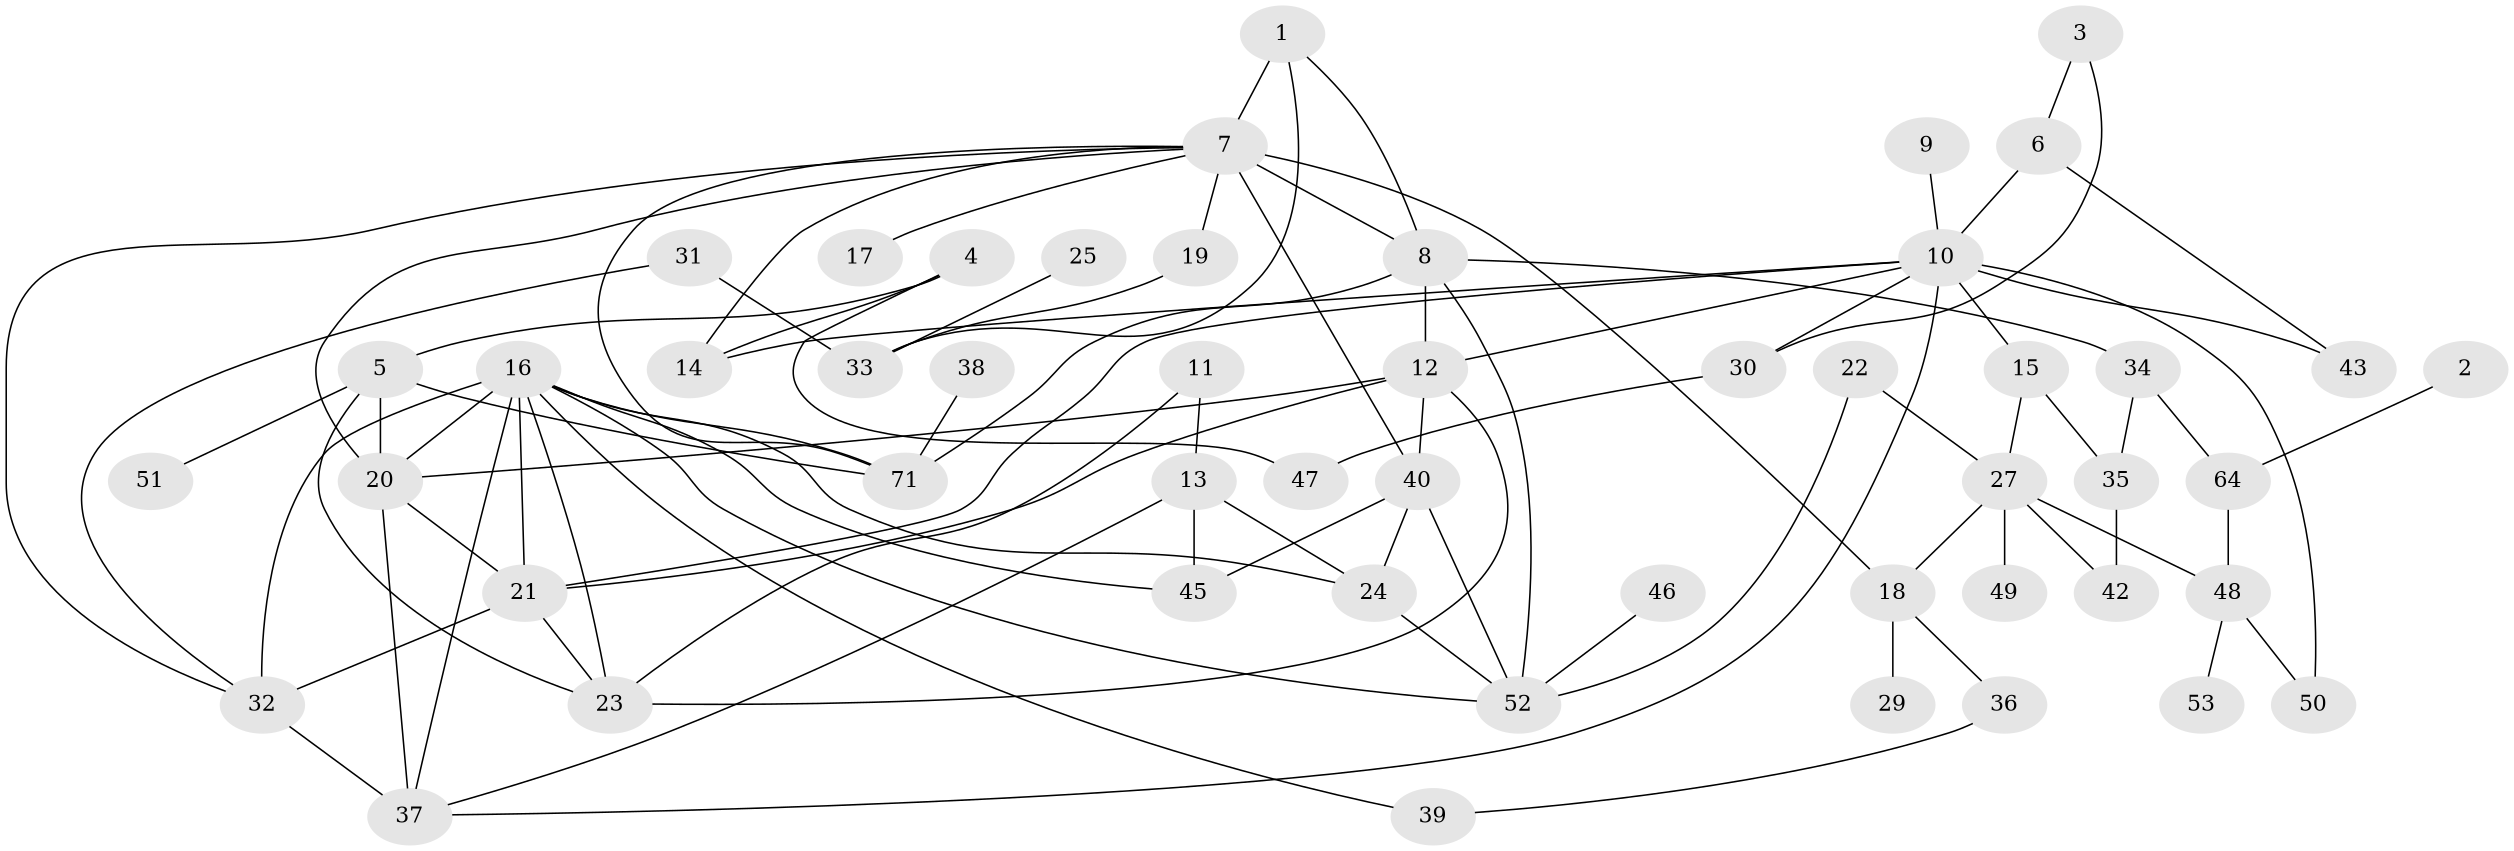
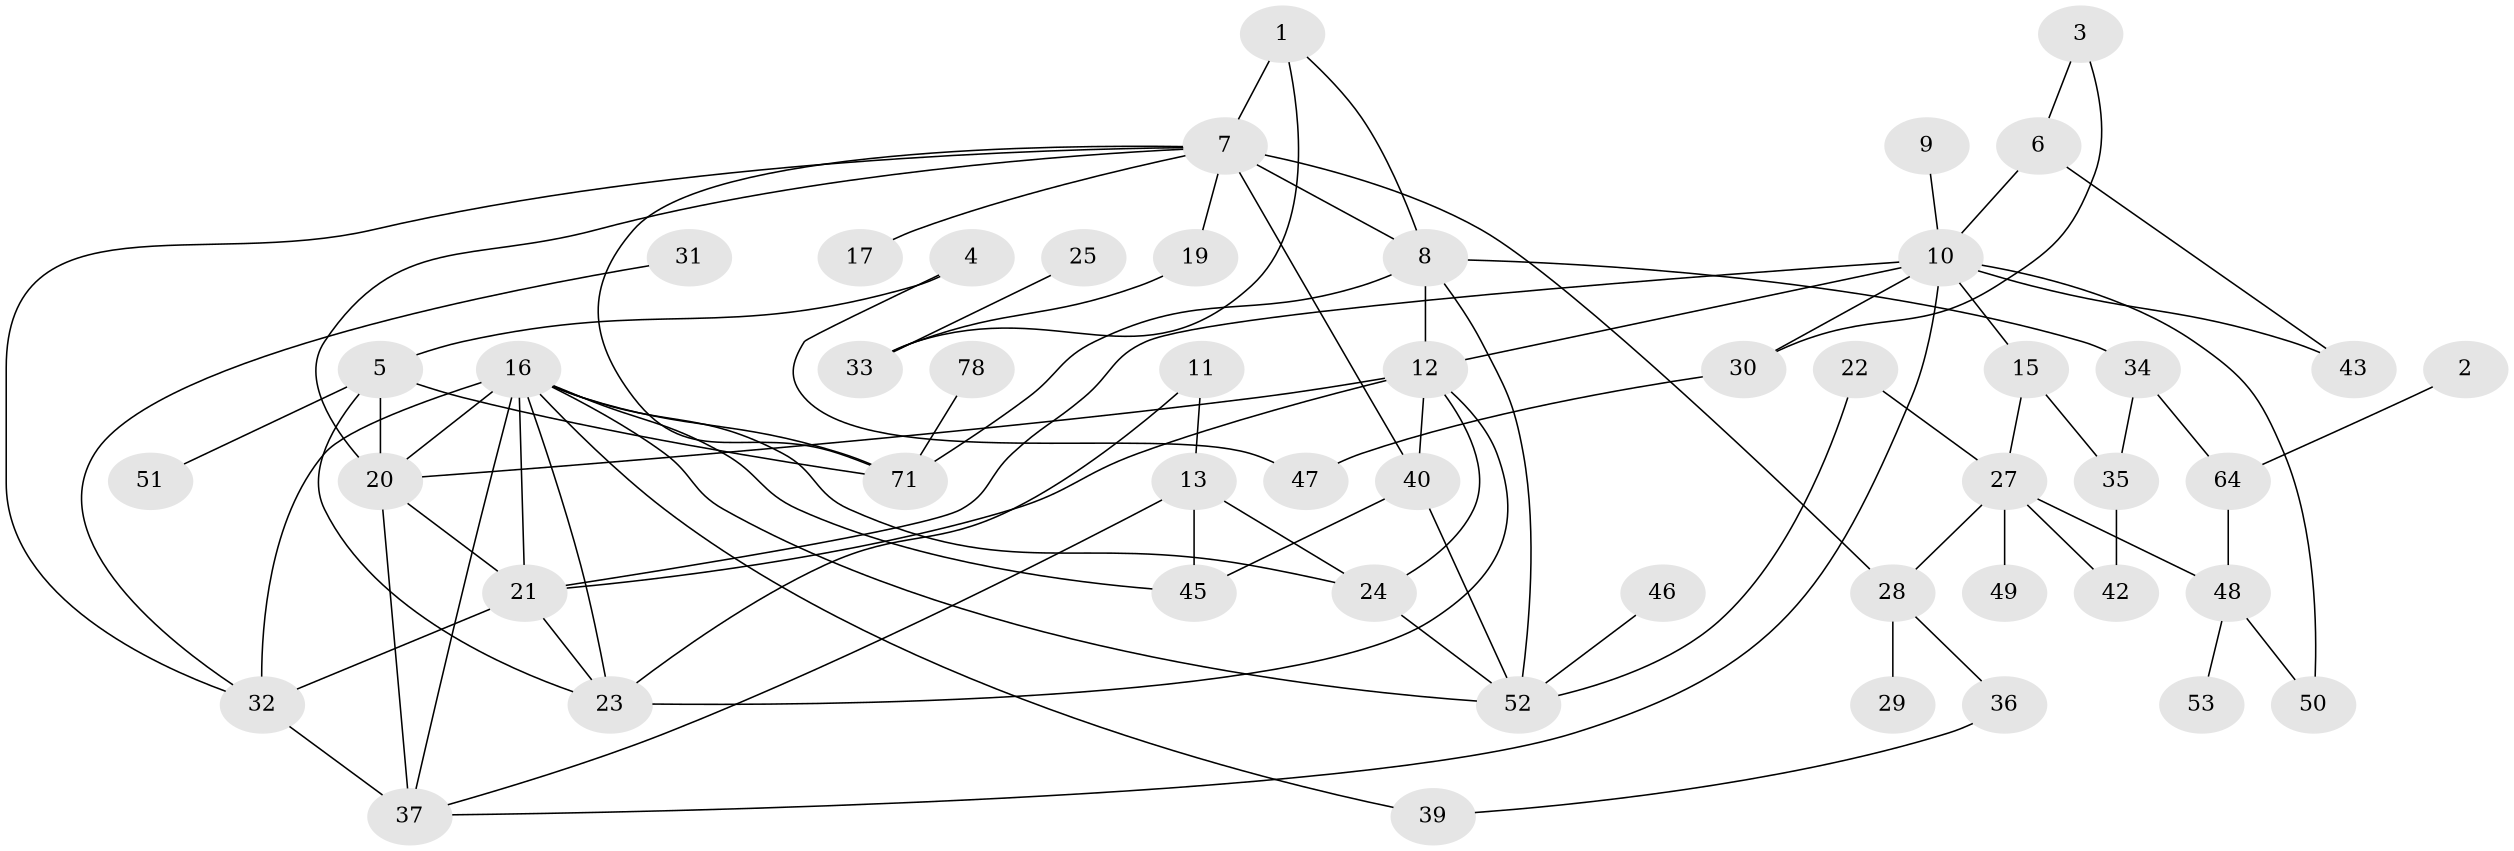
(761, 305) -> none
(689, 370) -> none
(972, 370) -> (972, 370)
(1396, 537) -> (1478, 496)
(1893, 593) -> (1893, 593)
